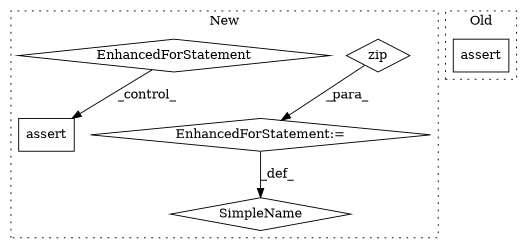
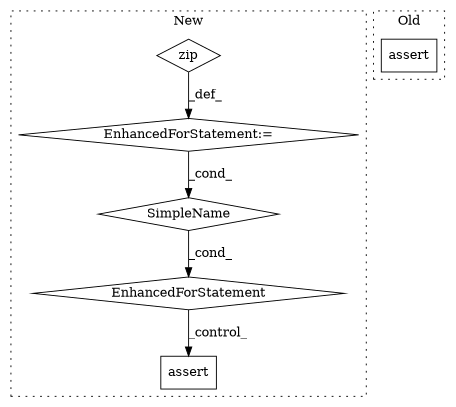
(347, 95) -> (205, 95)
(277, 174) -> (210, 174)
none -> (189, 249)
